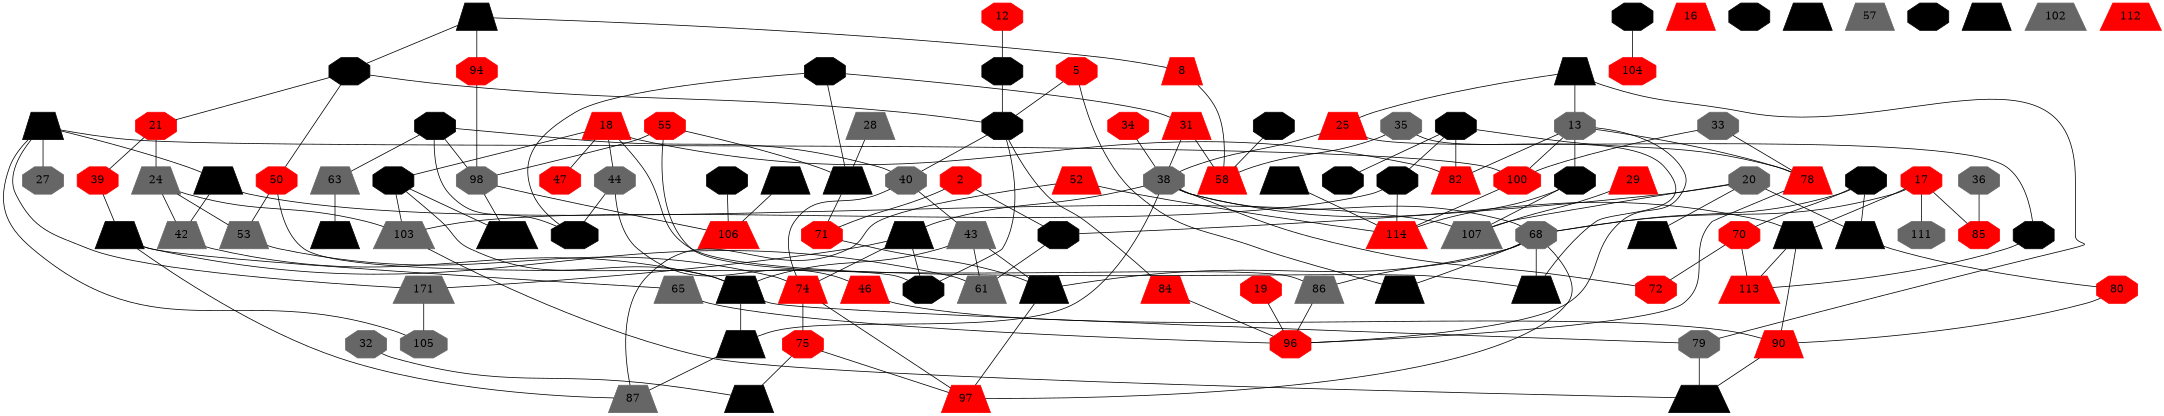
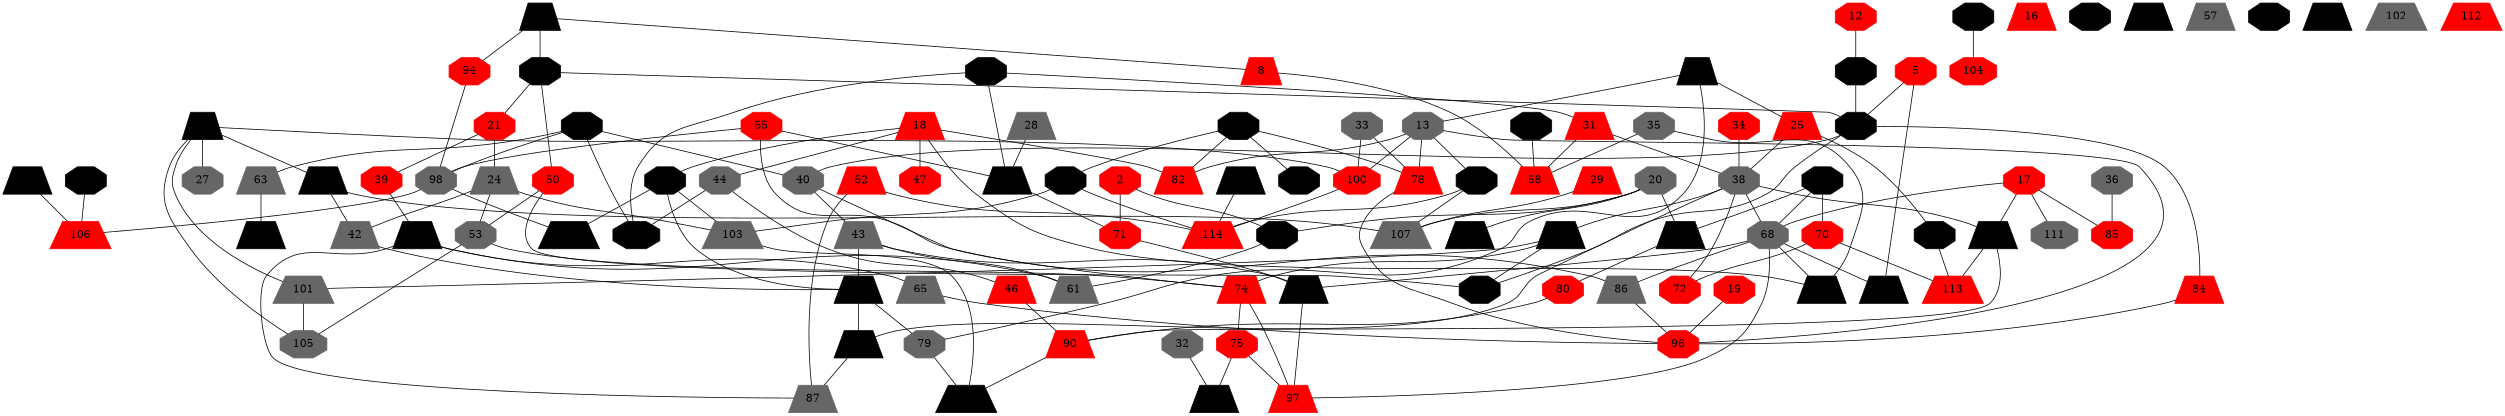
(244, 235) -> (476, 235)
(424, 290) -> (303, 290)
none -> (387, 292)
